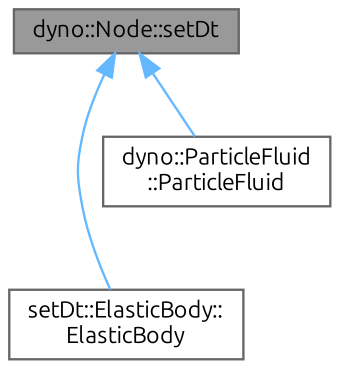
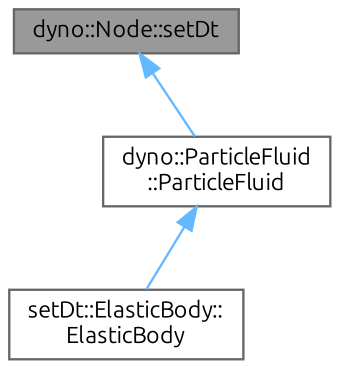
(79, 182) -> (165, 258)
